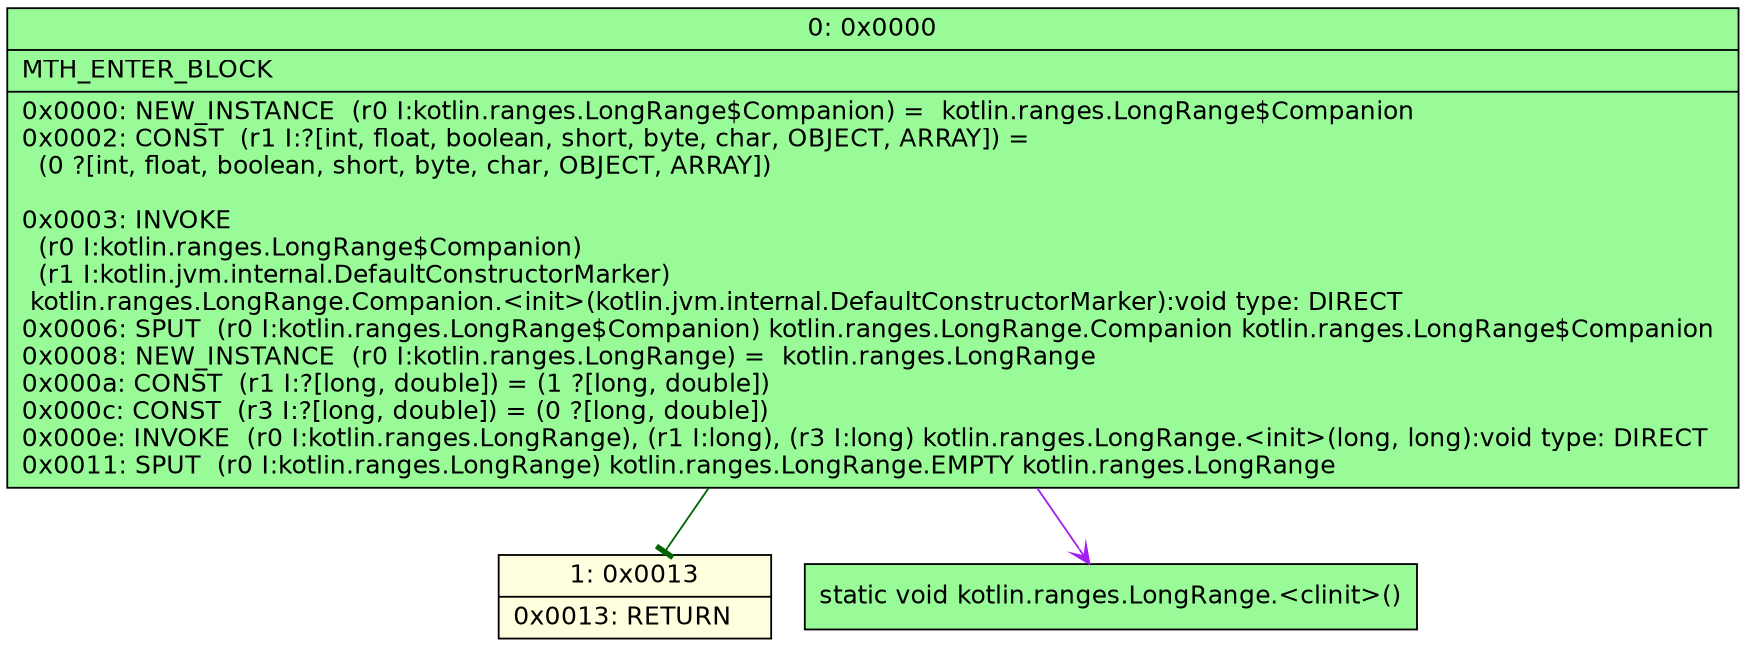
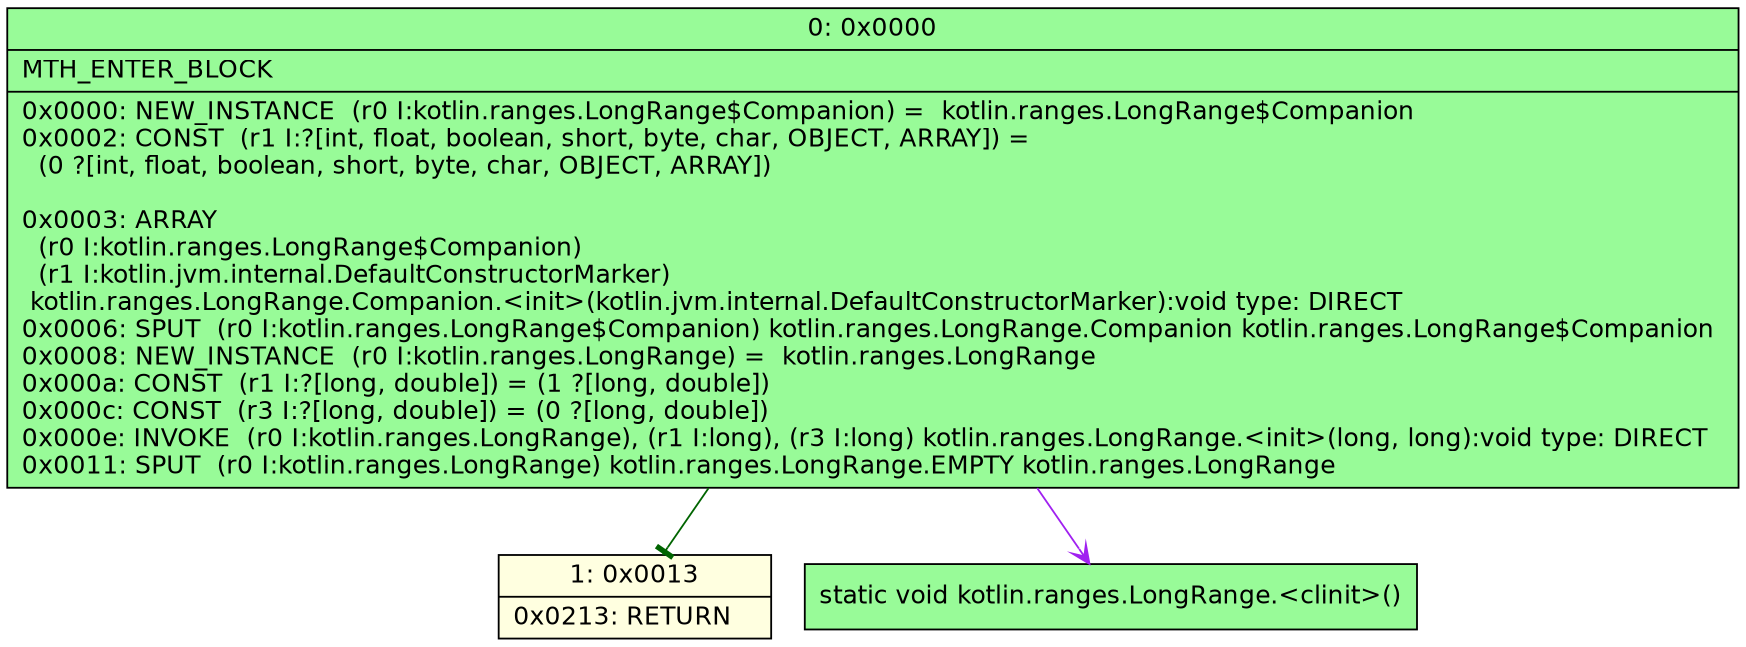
(135, 221) -> (128, 221)
(635, 617) -> (635, 617)
